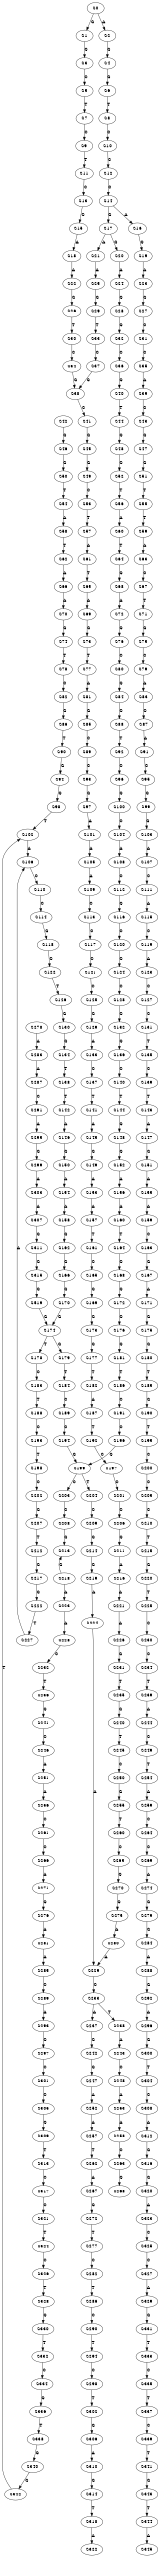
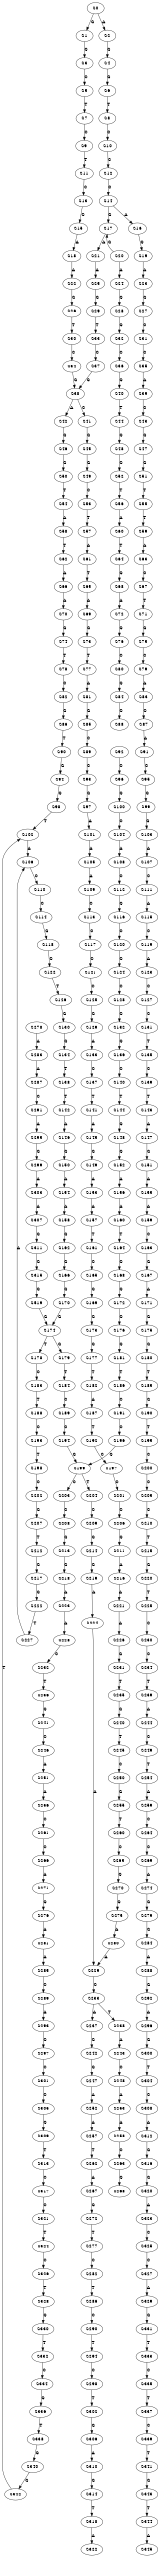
(113, 241) -> (108, 245)
none -> (70, 406)
(119, 737) -> none
(59, 1566) -> (64, 1563)
